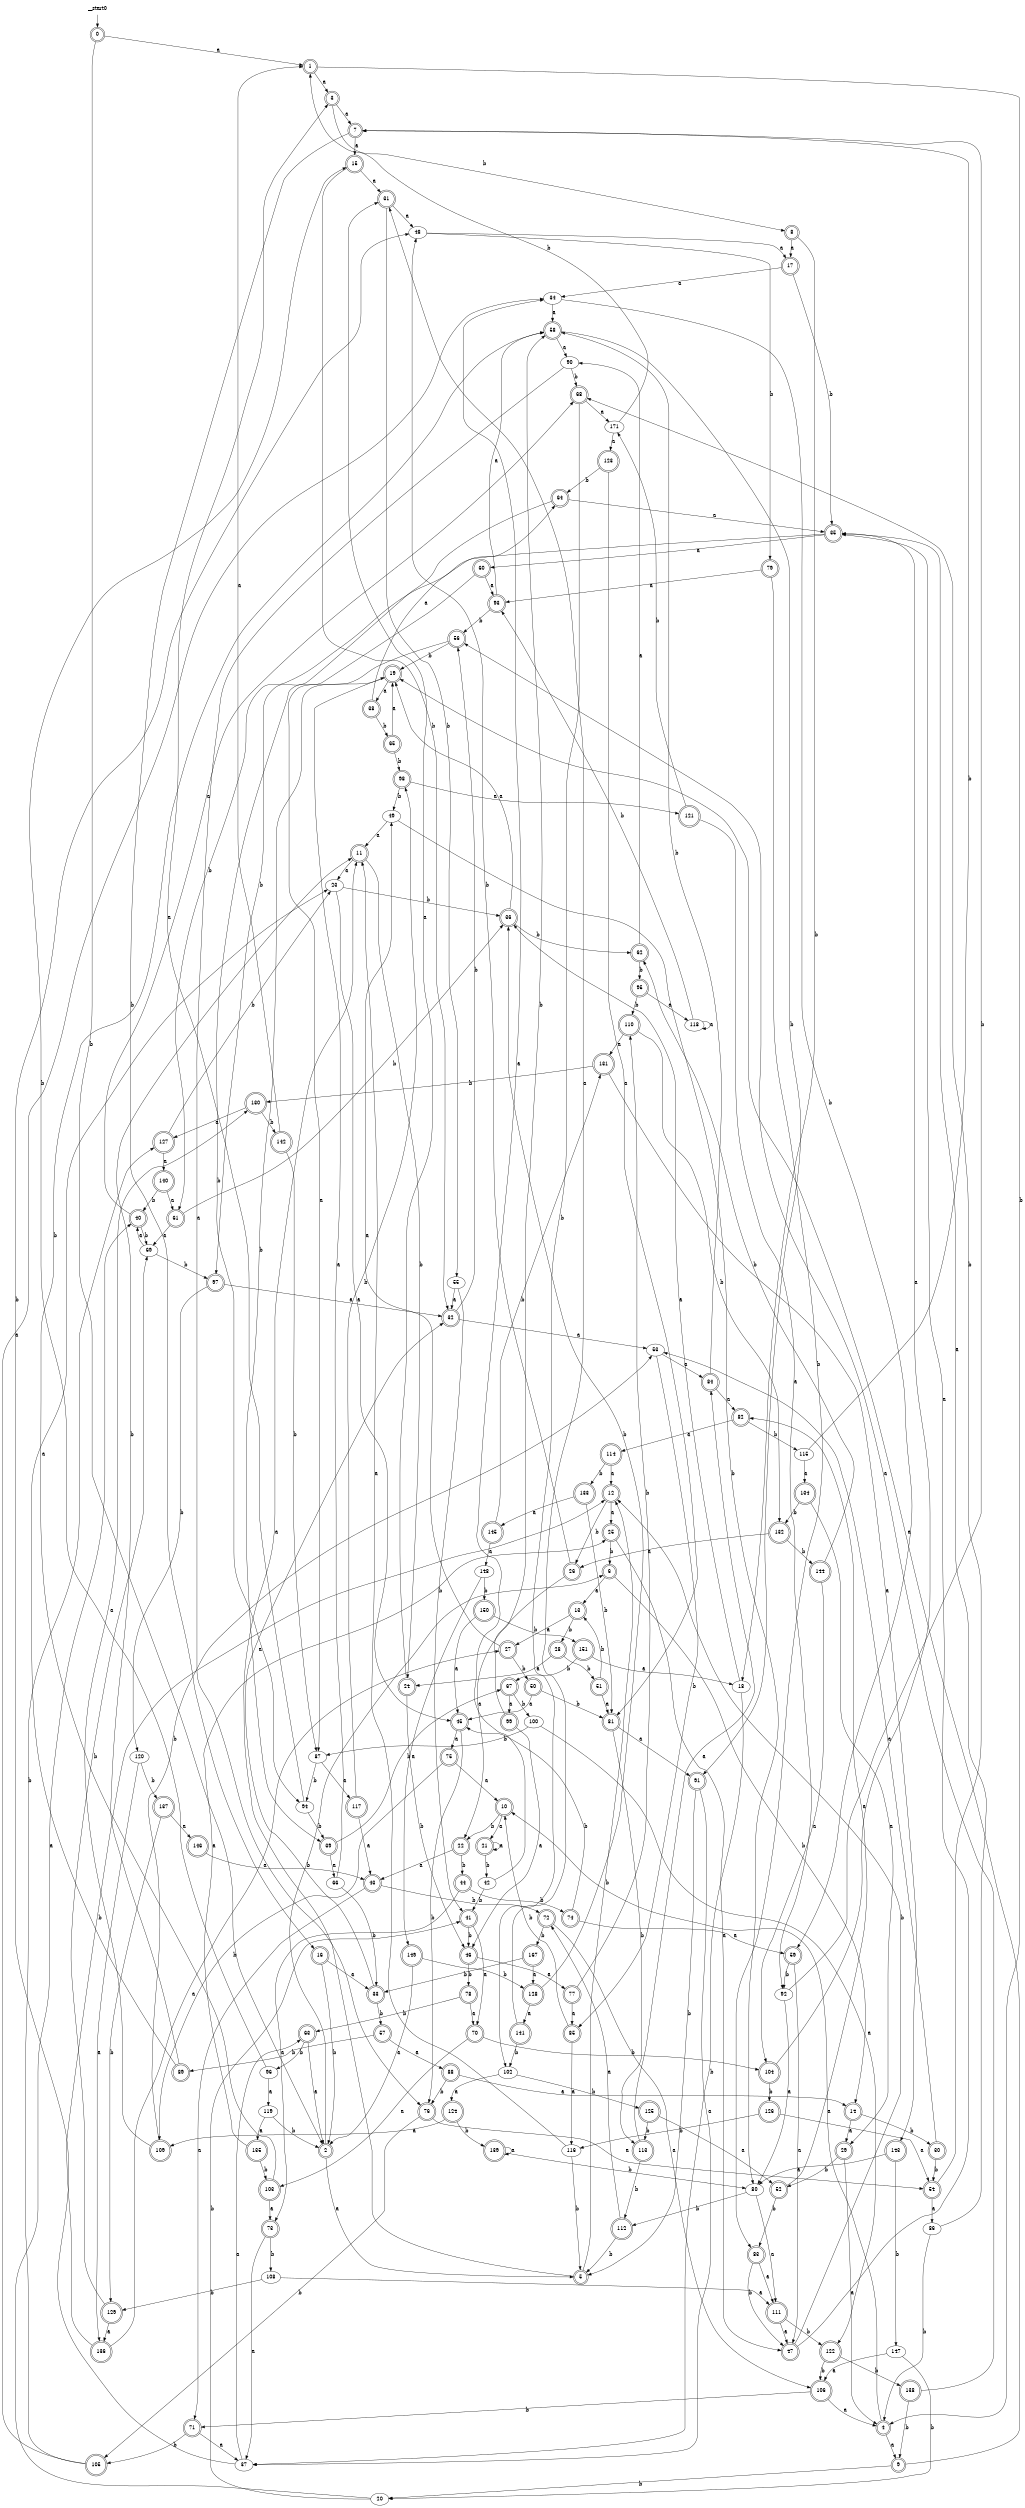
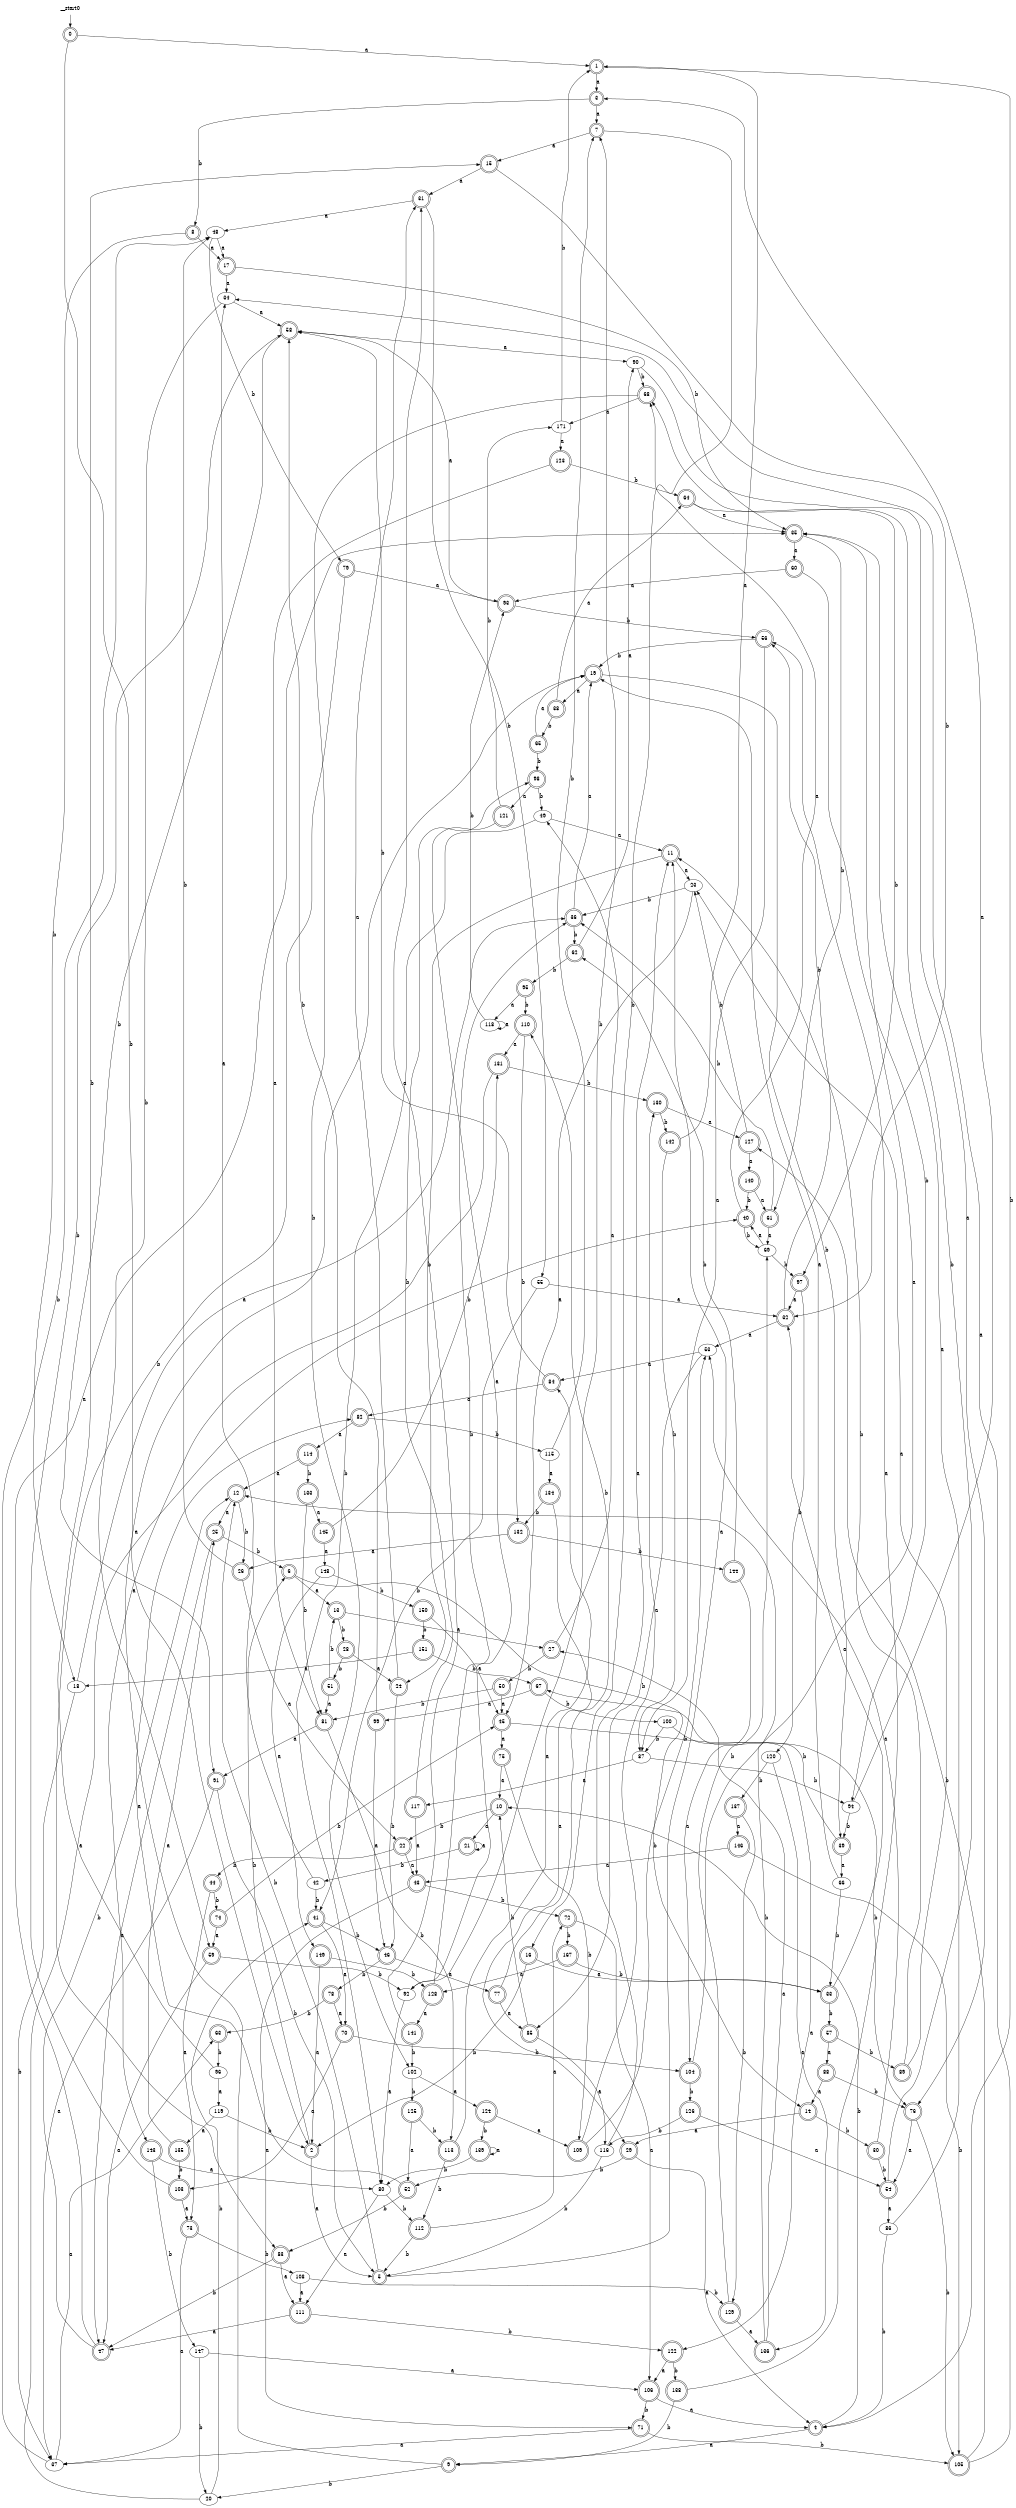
(314, 2092) -> none
none -> (946, 2096)
(829, 2112) -> (859, 2112)
(823, 2371) -> (663, 2371)
